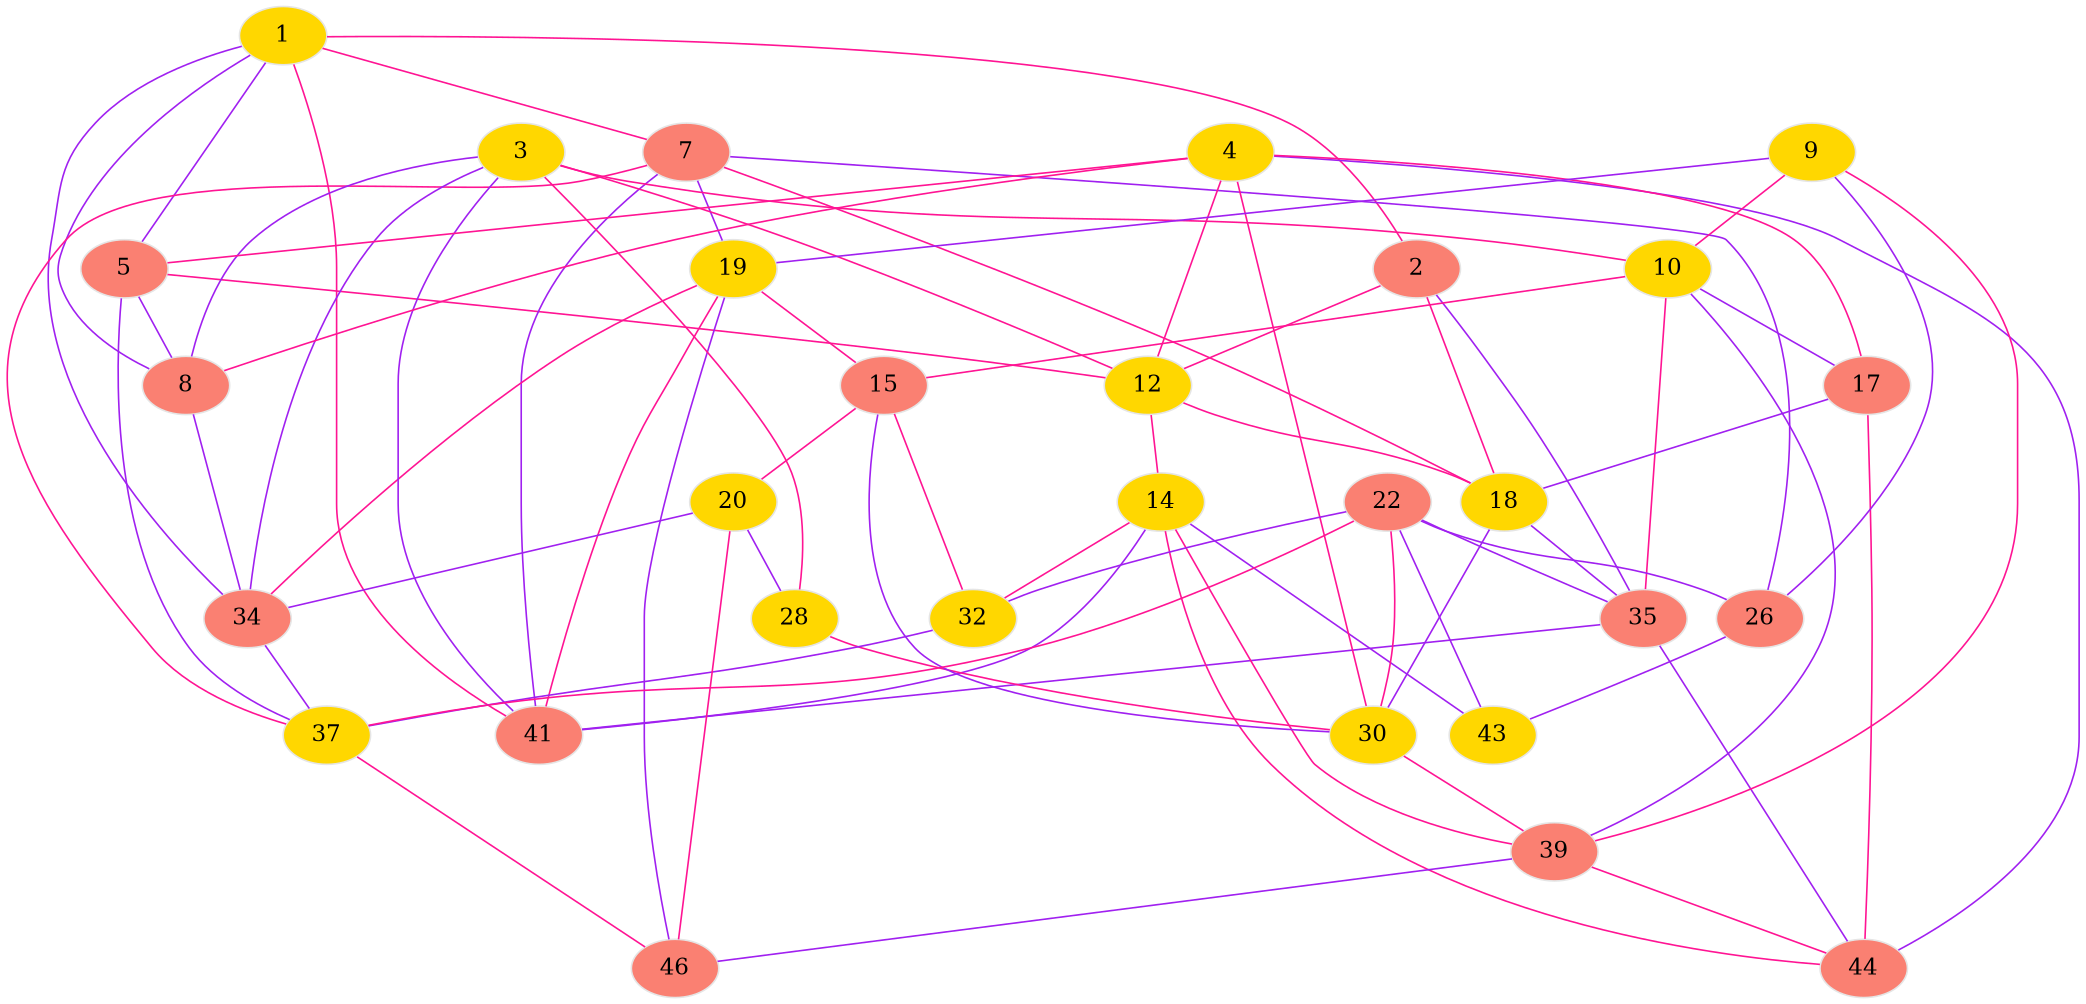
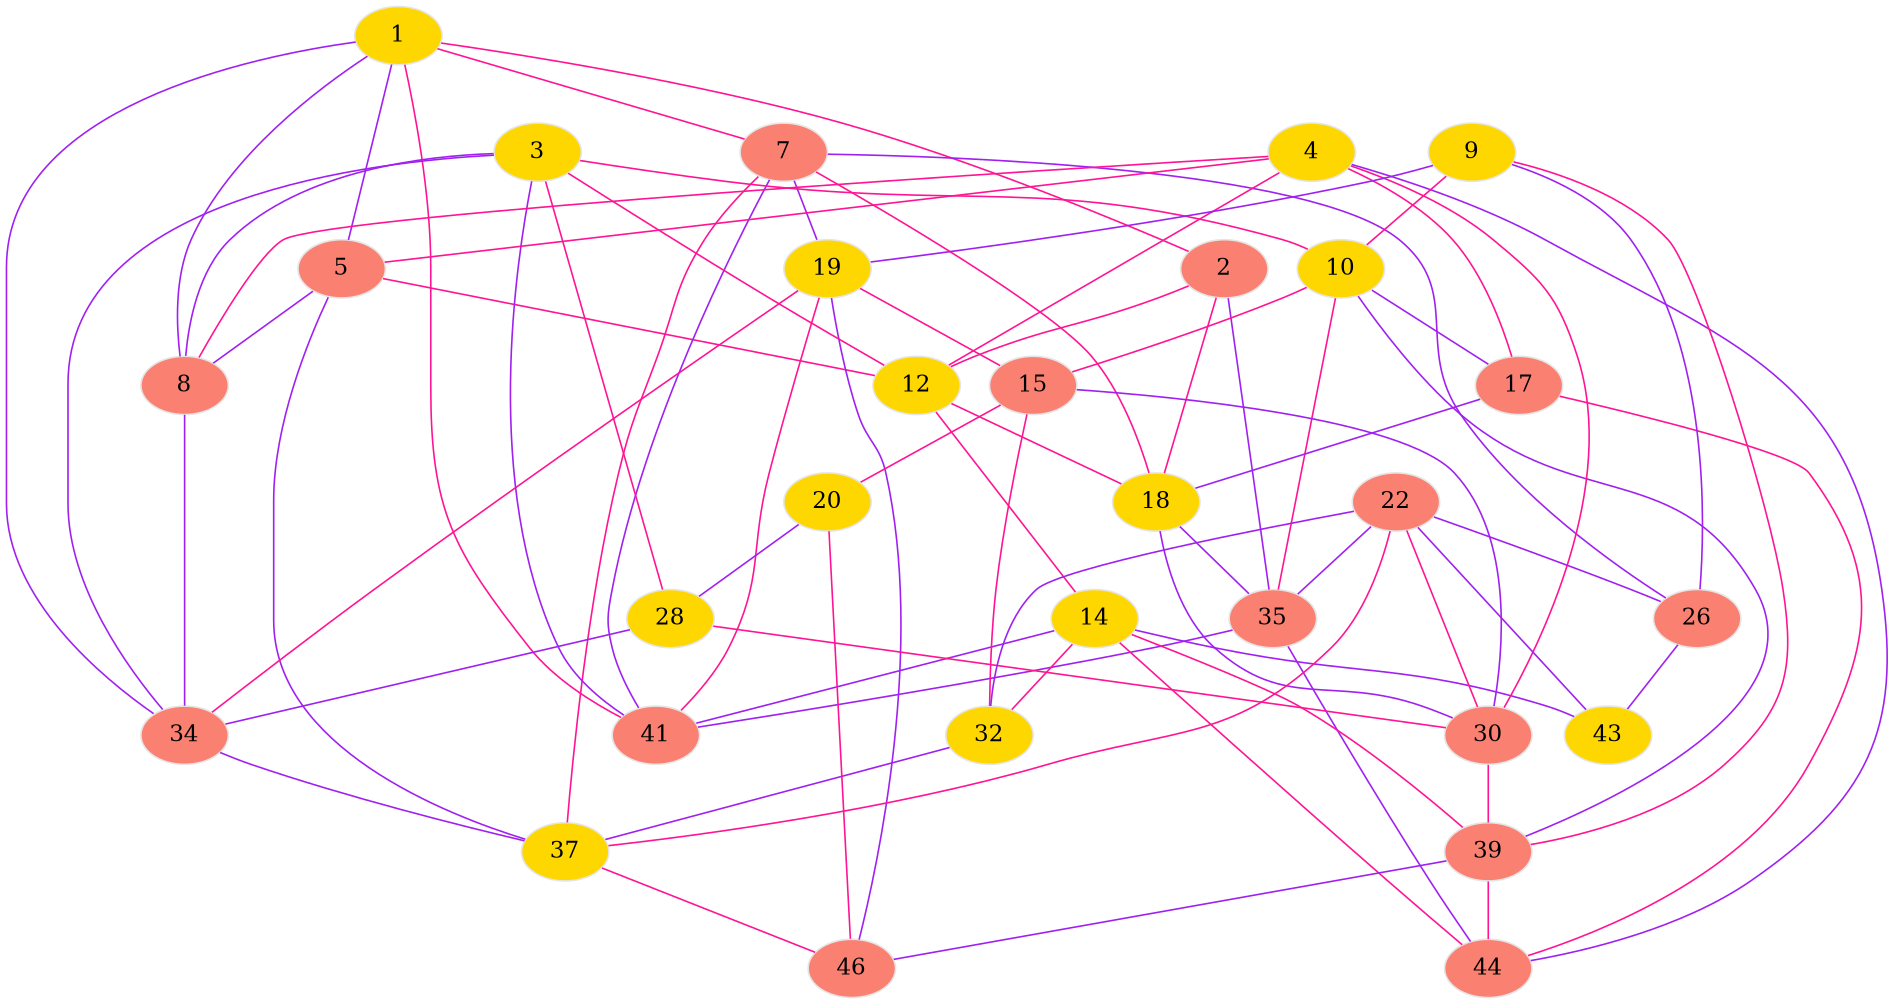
(491, 560) -> (428, 677)
(1373, 735) -> (1488, 735)
